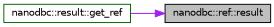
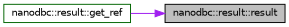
(218, 13) -> (225, 13)
